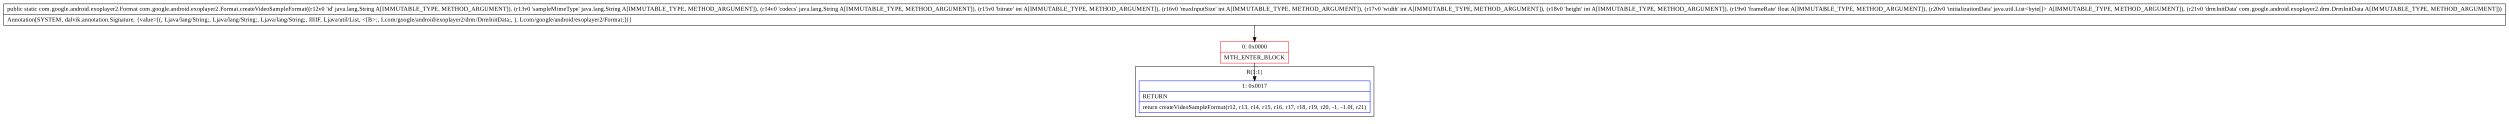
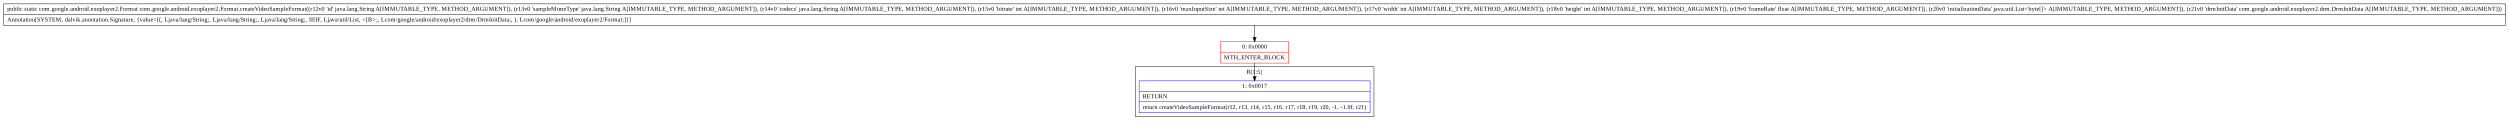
(1255, 72) -> (1255, 72)
